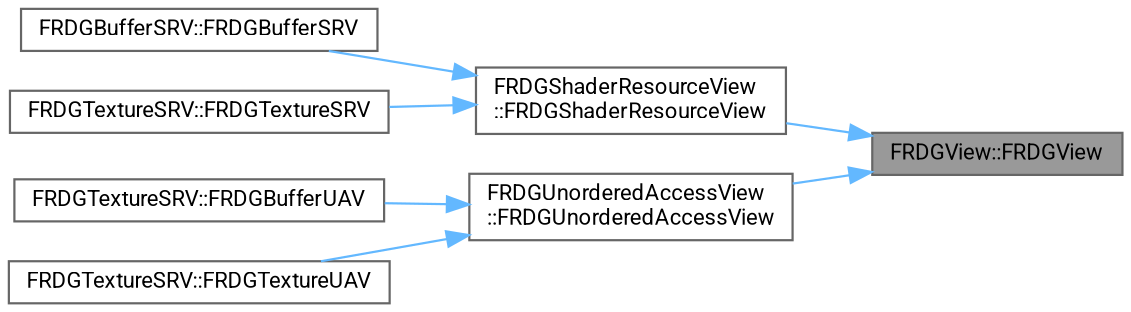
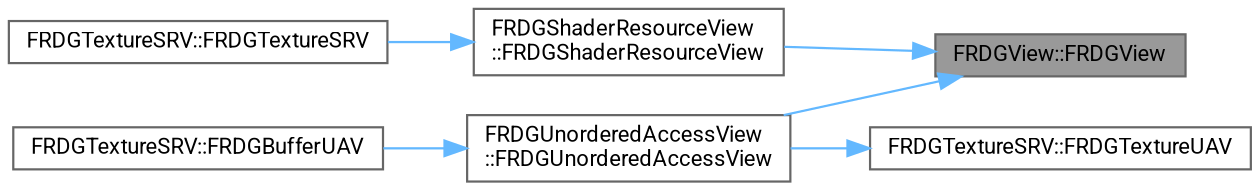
(199, 30) -> none
(384, 250) -> (819, 148)
